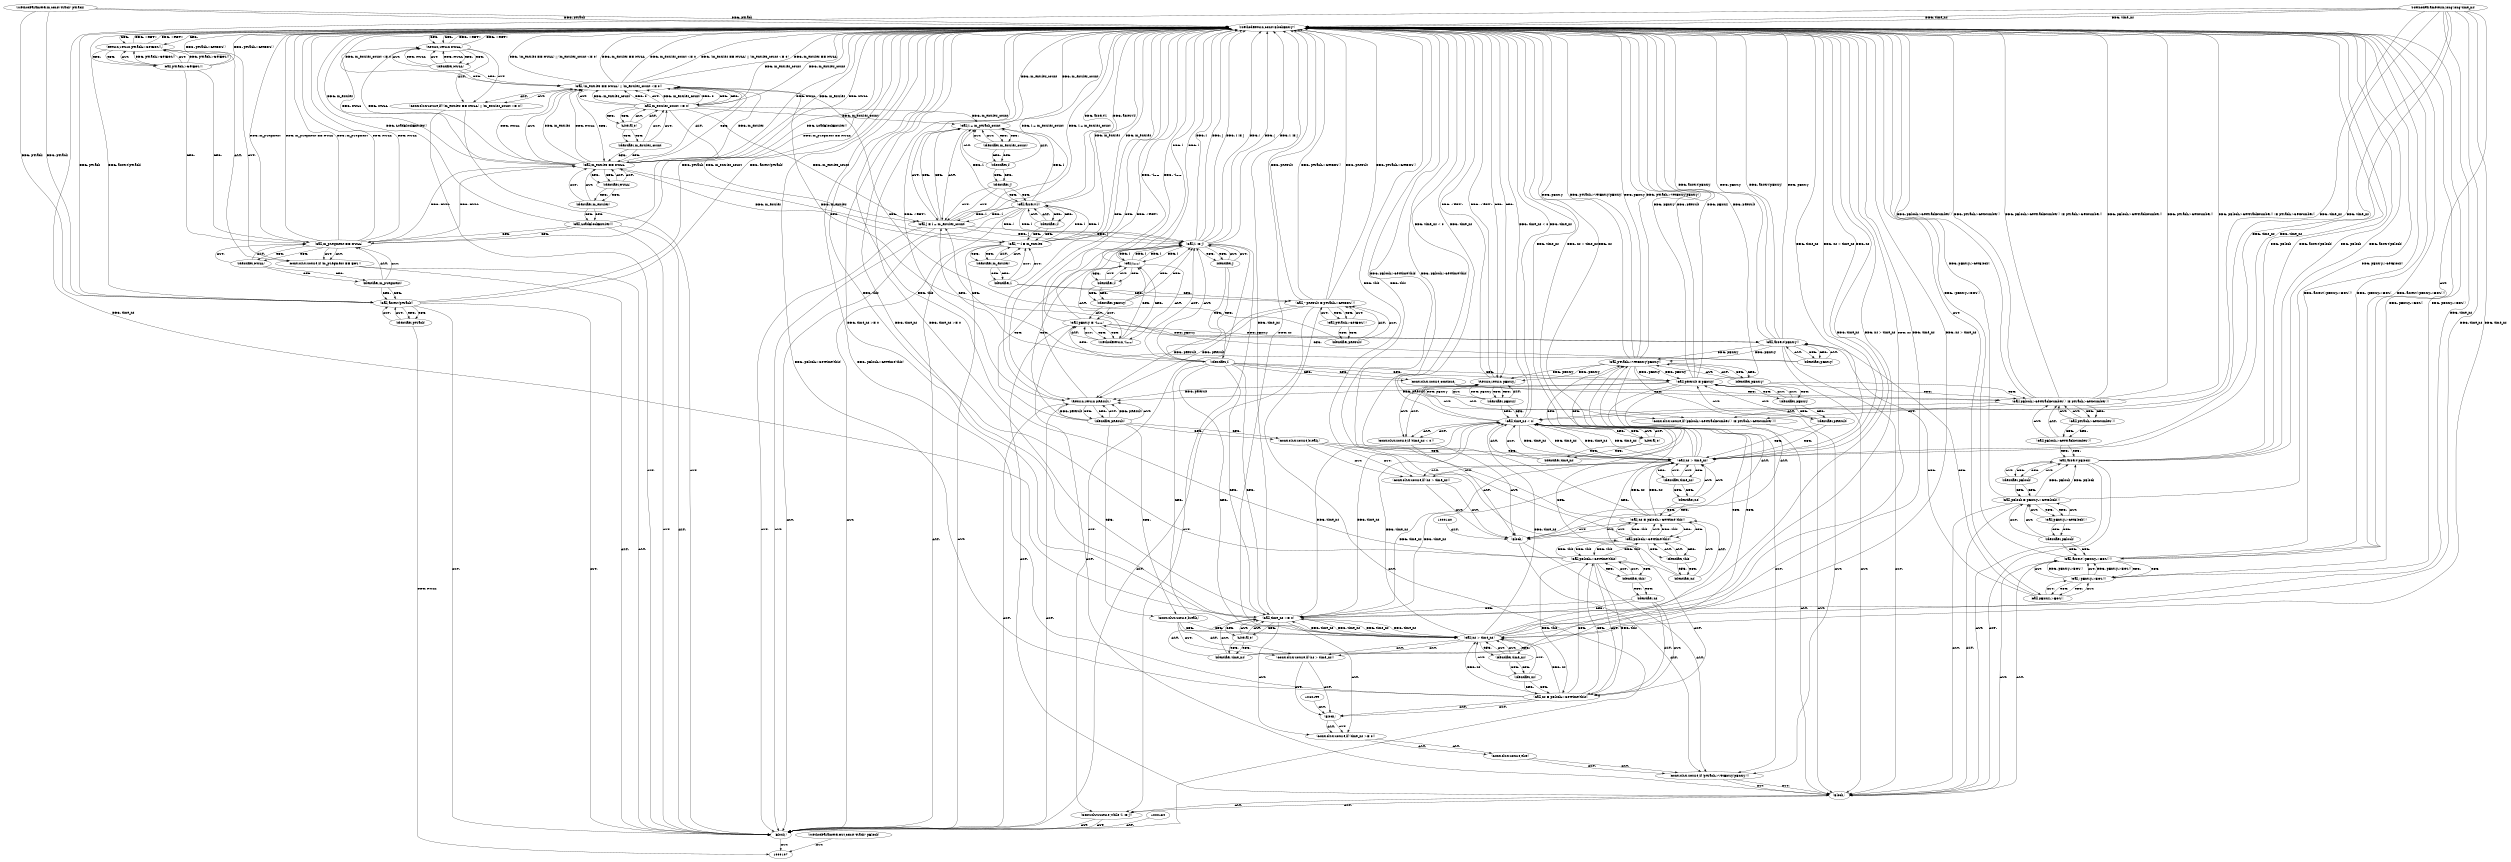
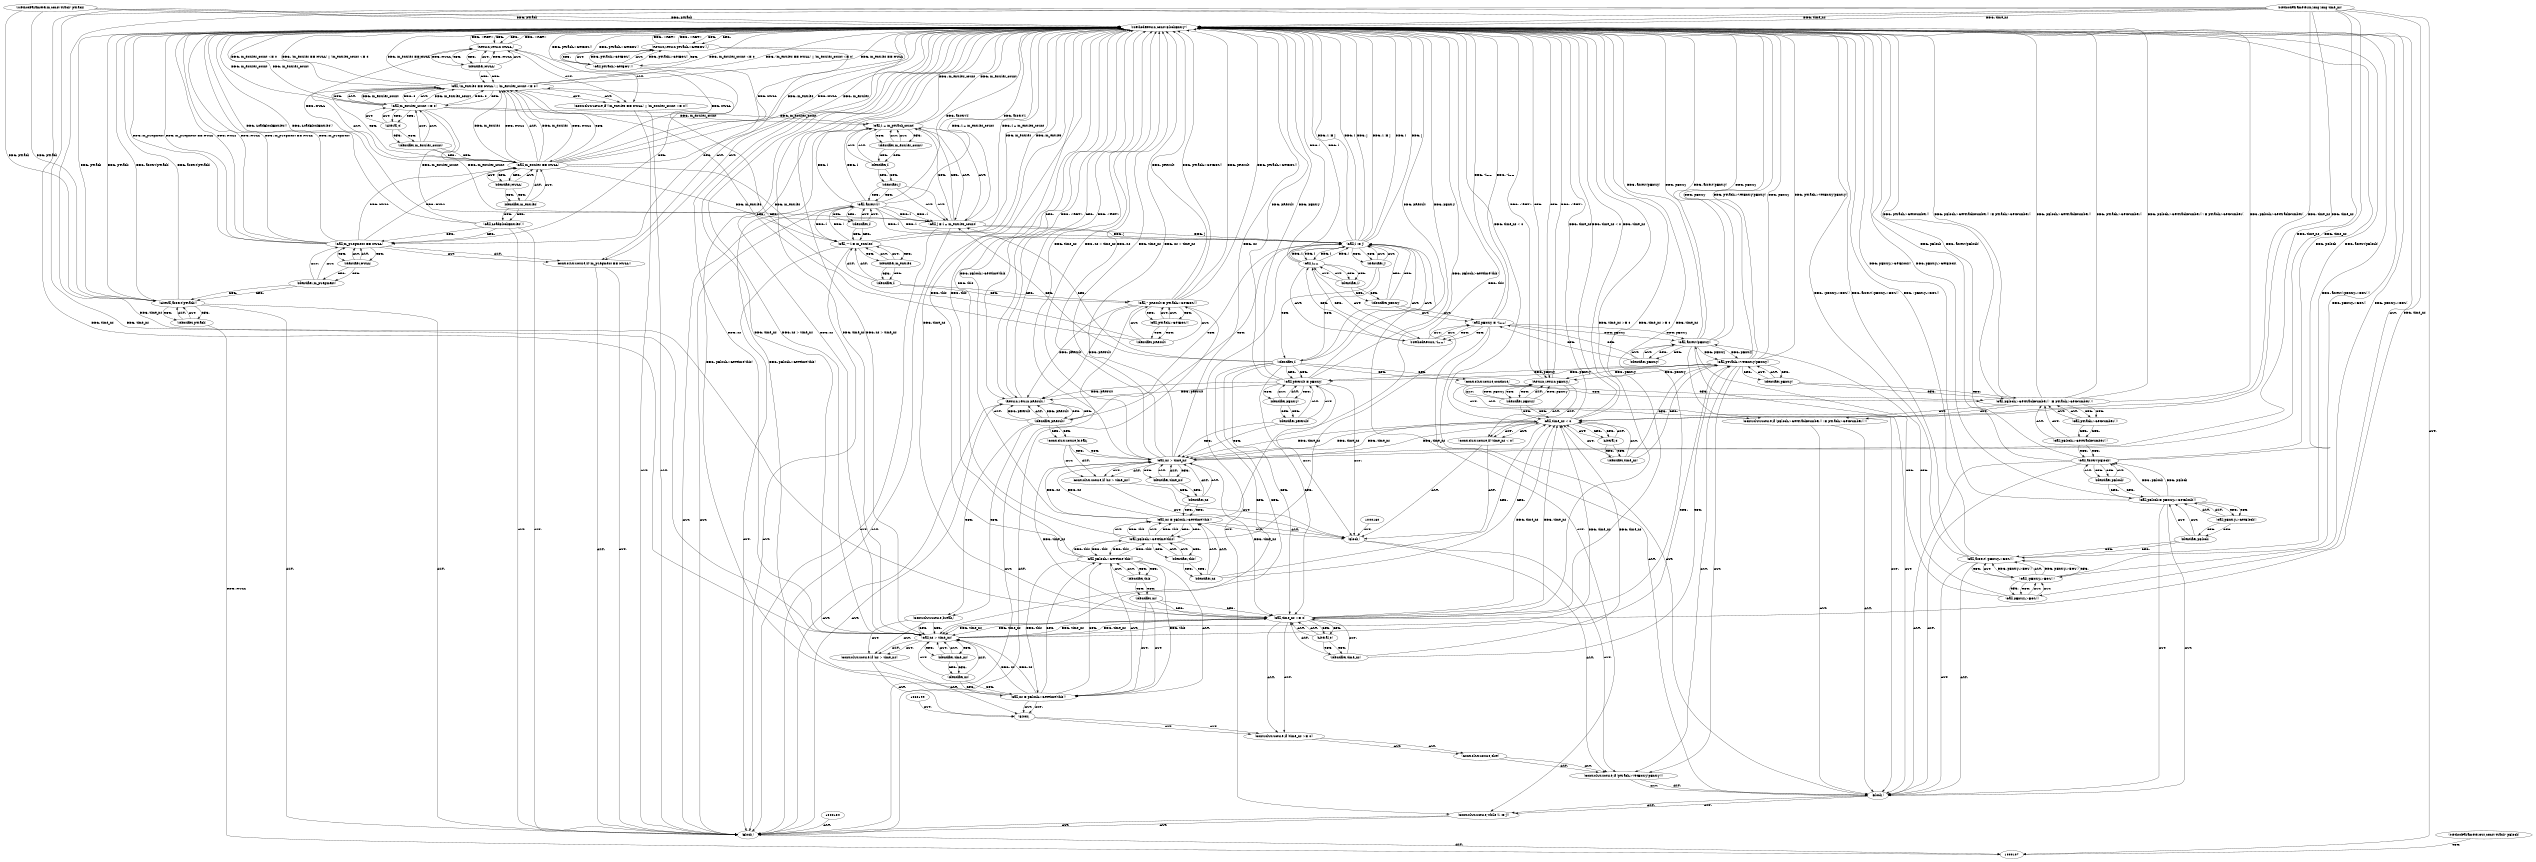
(325, 264) -> (594, 264)
(397, 303) -> (178, 303)
(2376, 363) -> (2429, 590)
(820, 845) -> (2457, 845)
